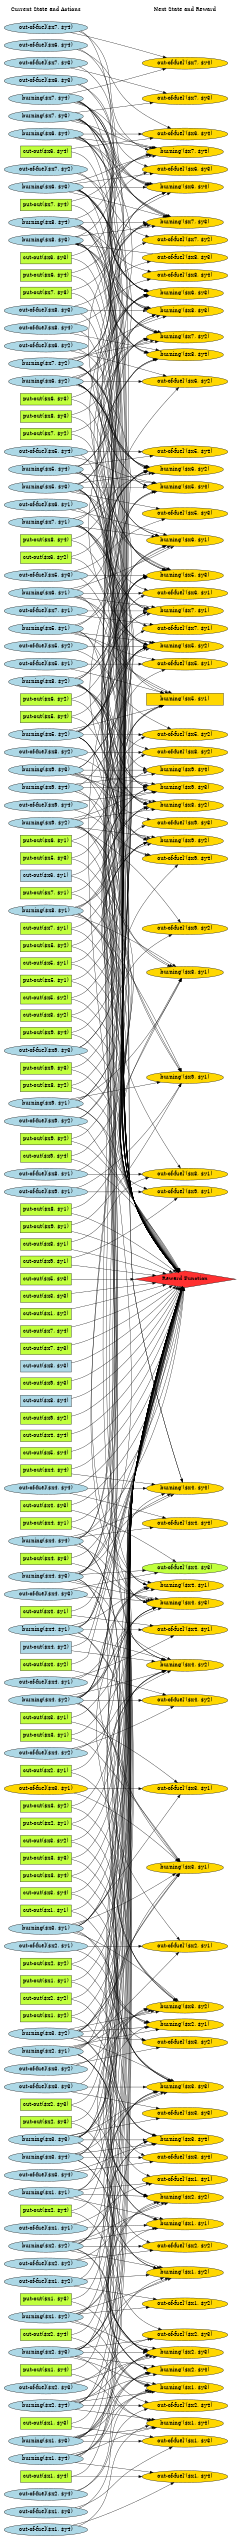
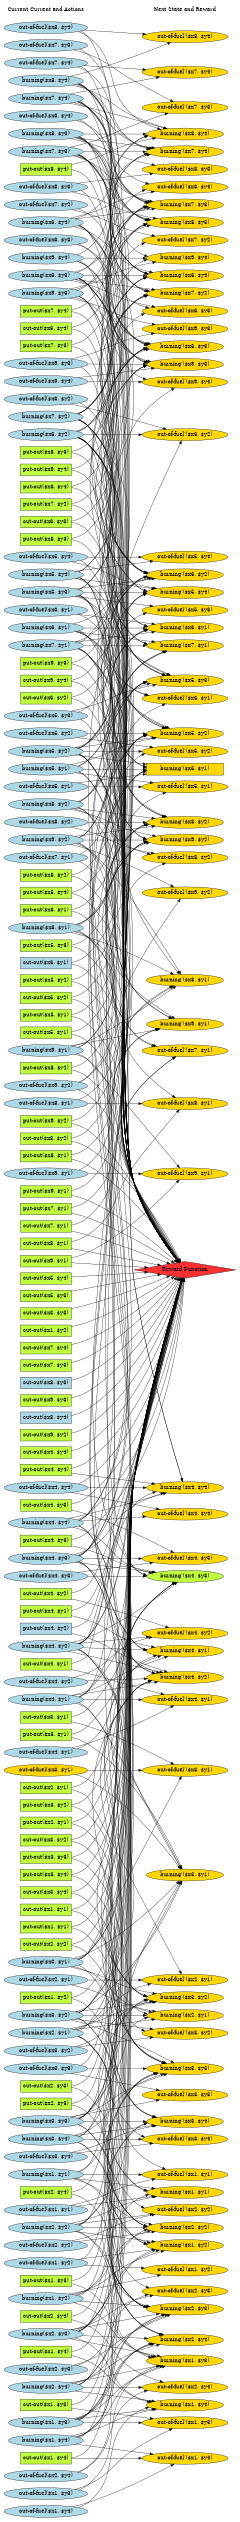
(46, 10) -> (46, 10)
(127, 251) -> (97, 146)
(102, 472) -> none
(111, 755) -> (118, 1132)
(185, 1568) -> (185, 1559)
(185, 1603) -> (185, 1576)
(46, 1964) -> none
